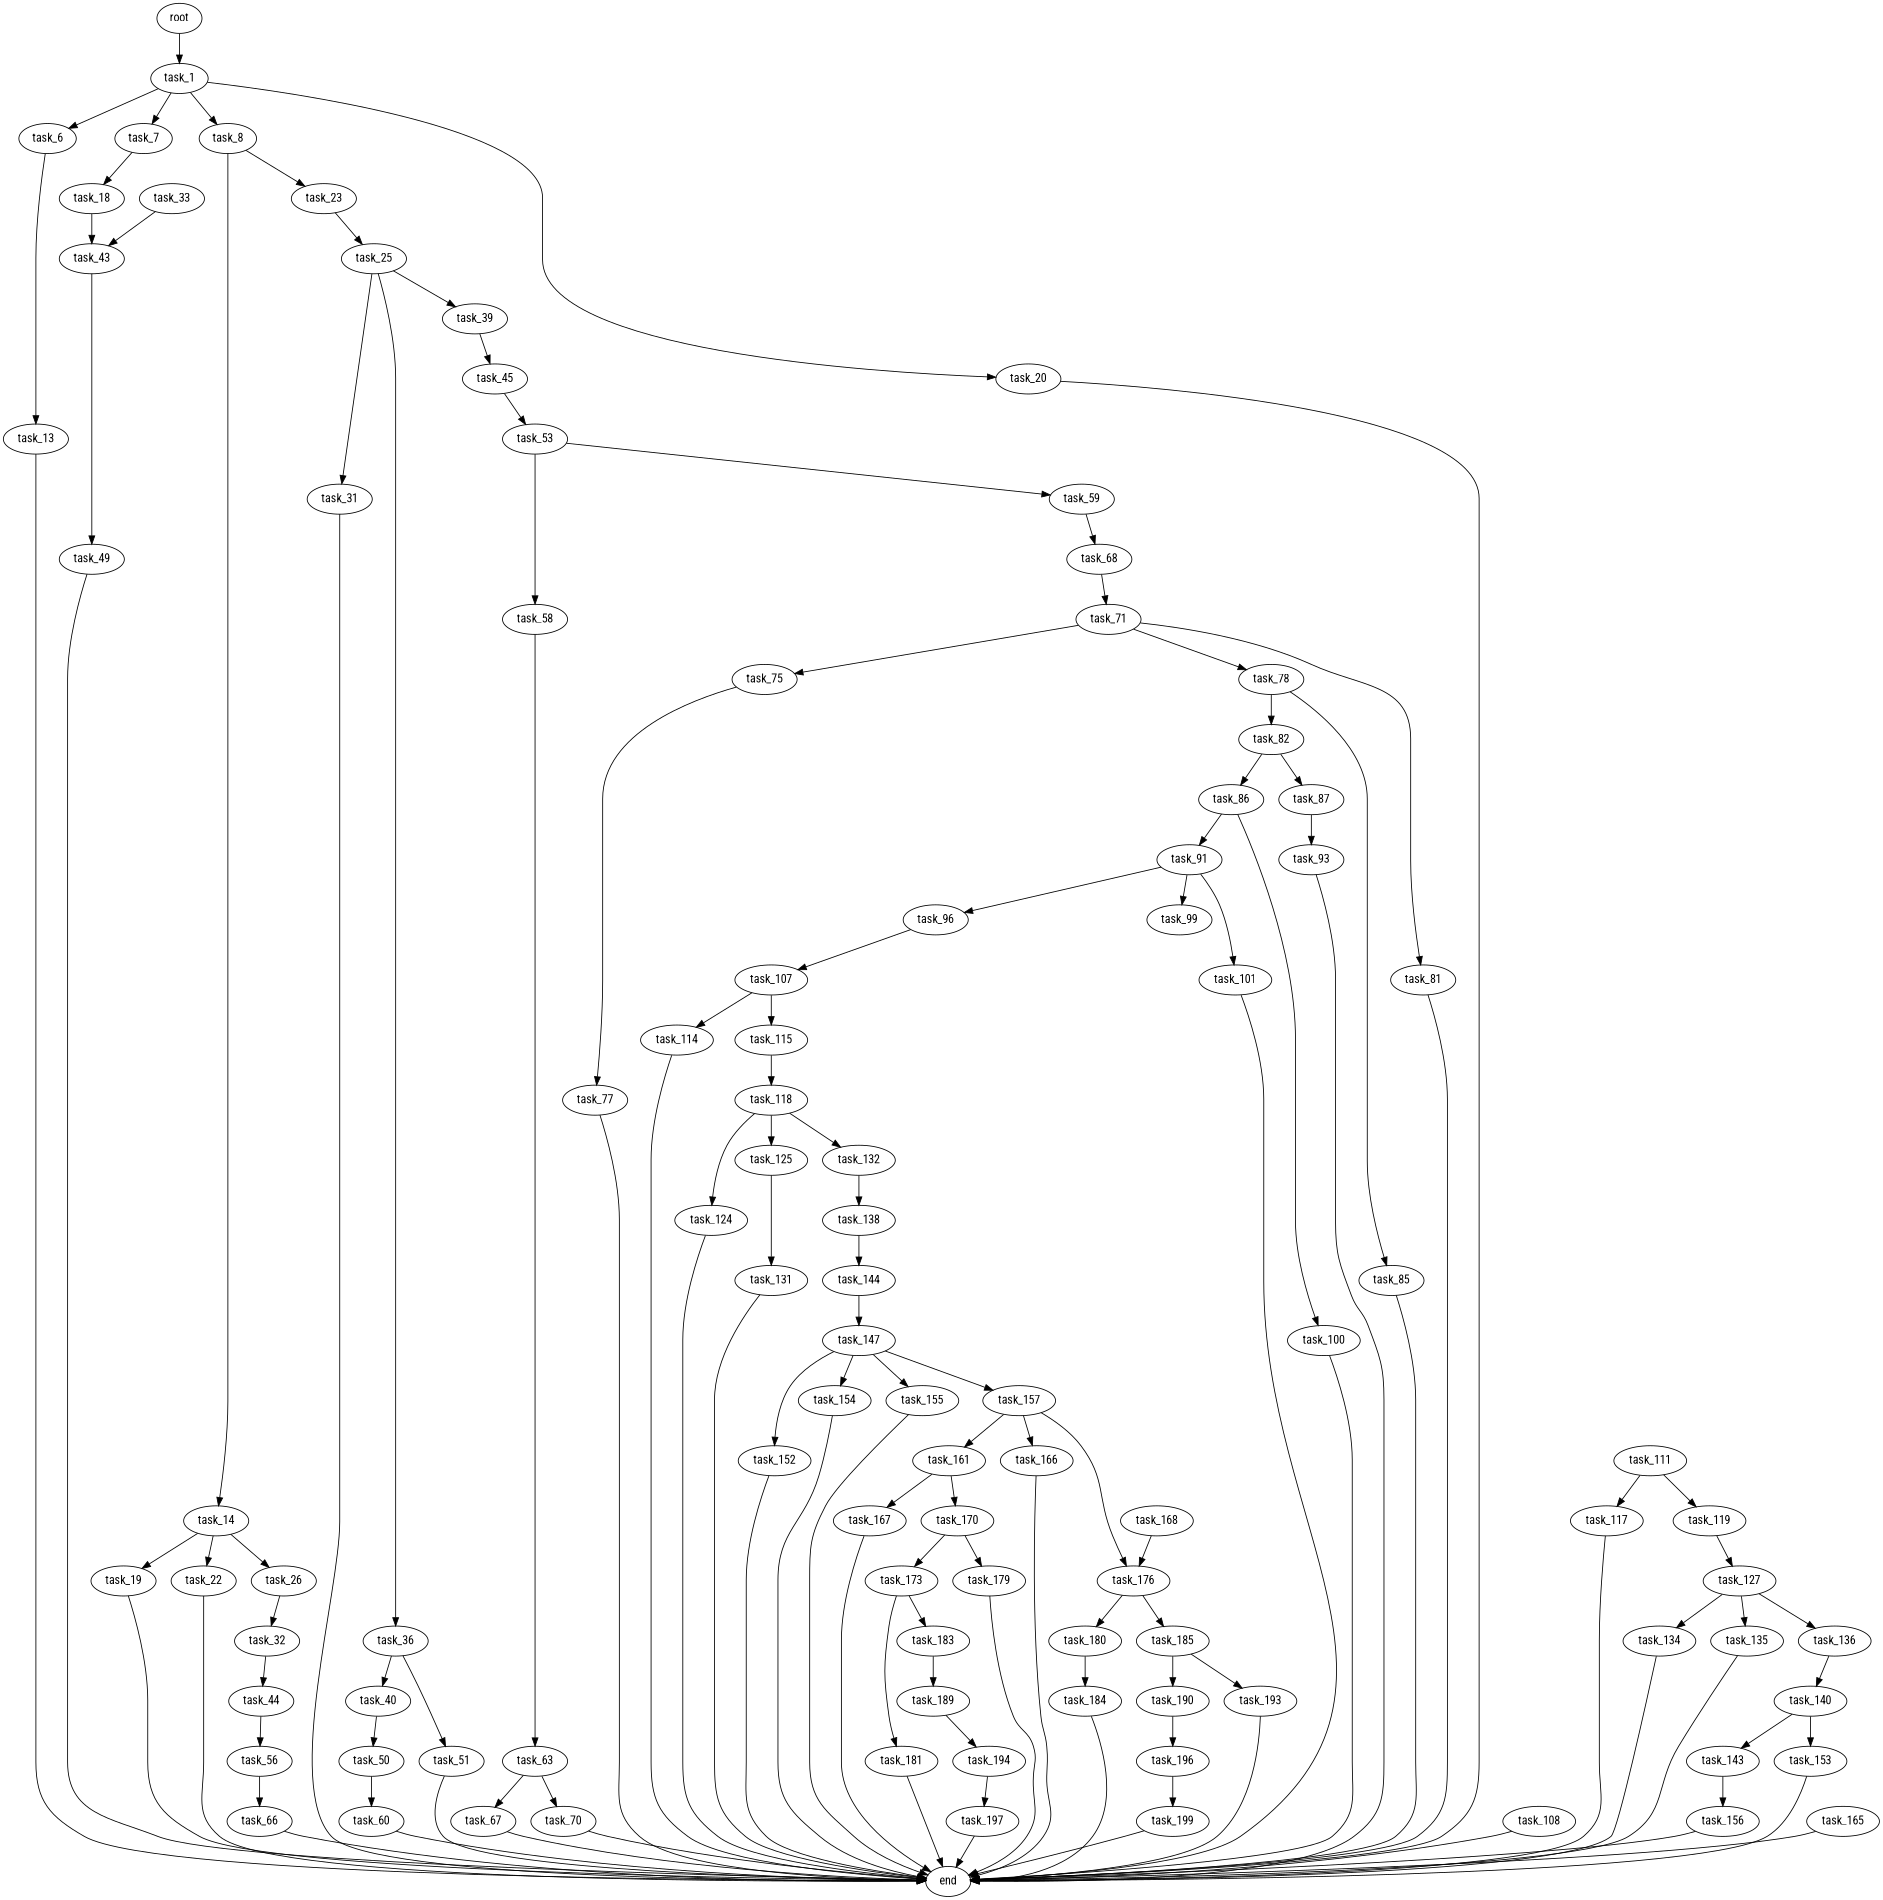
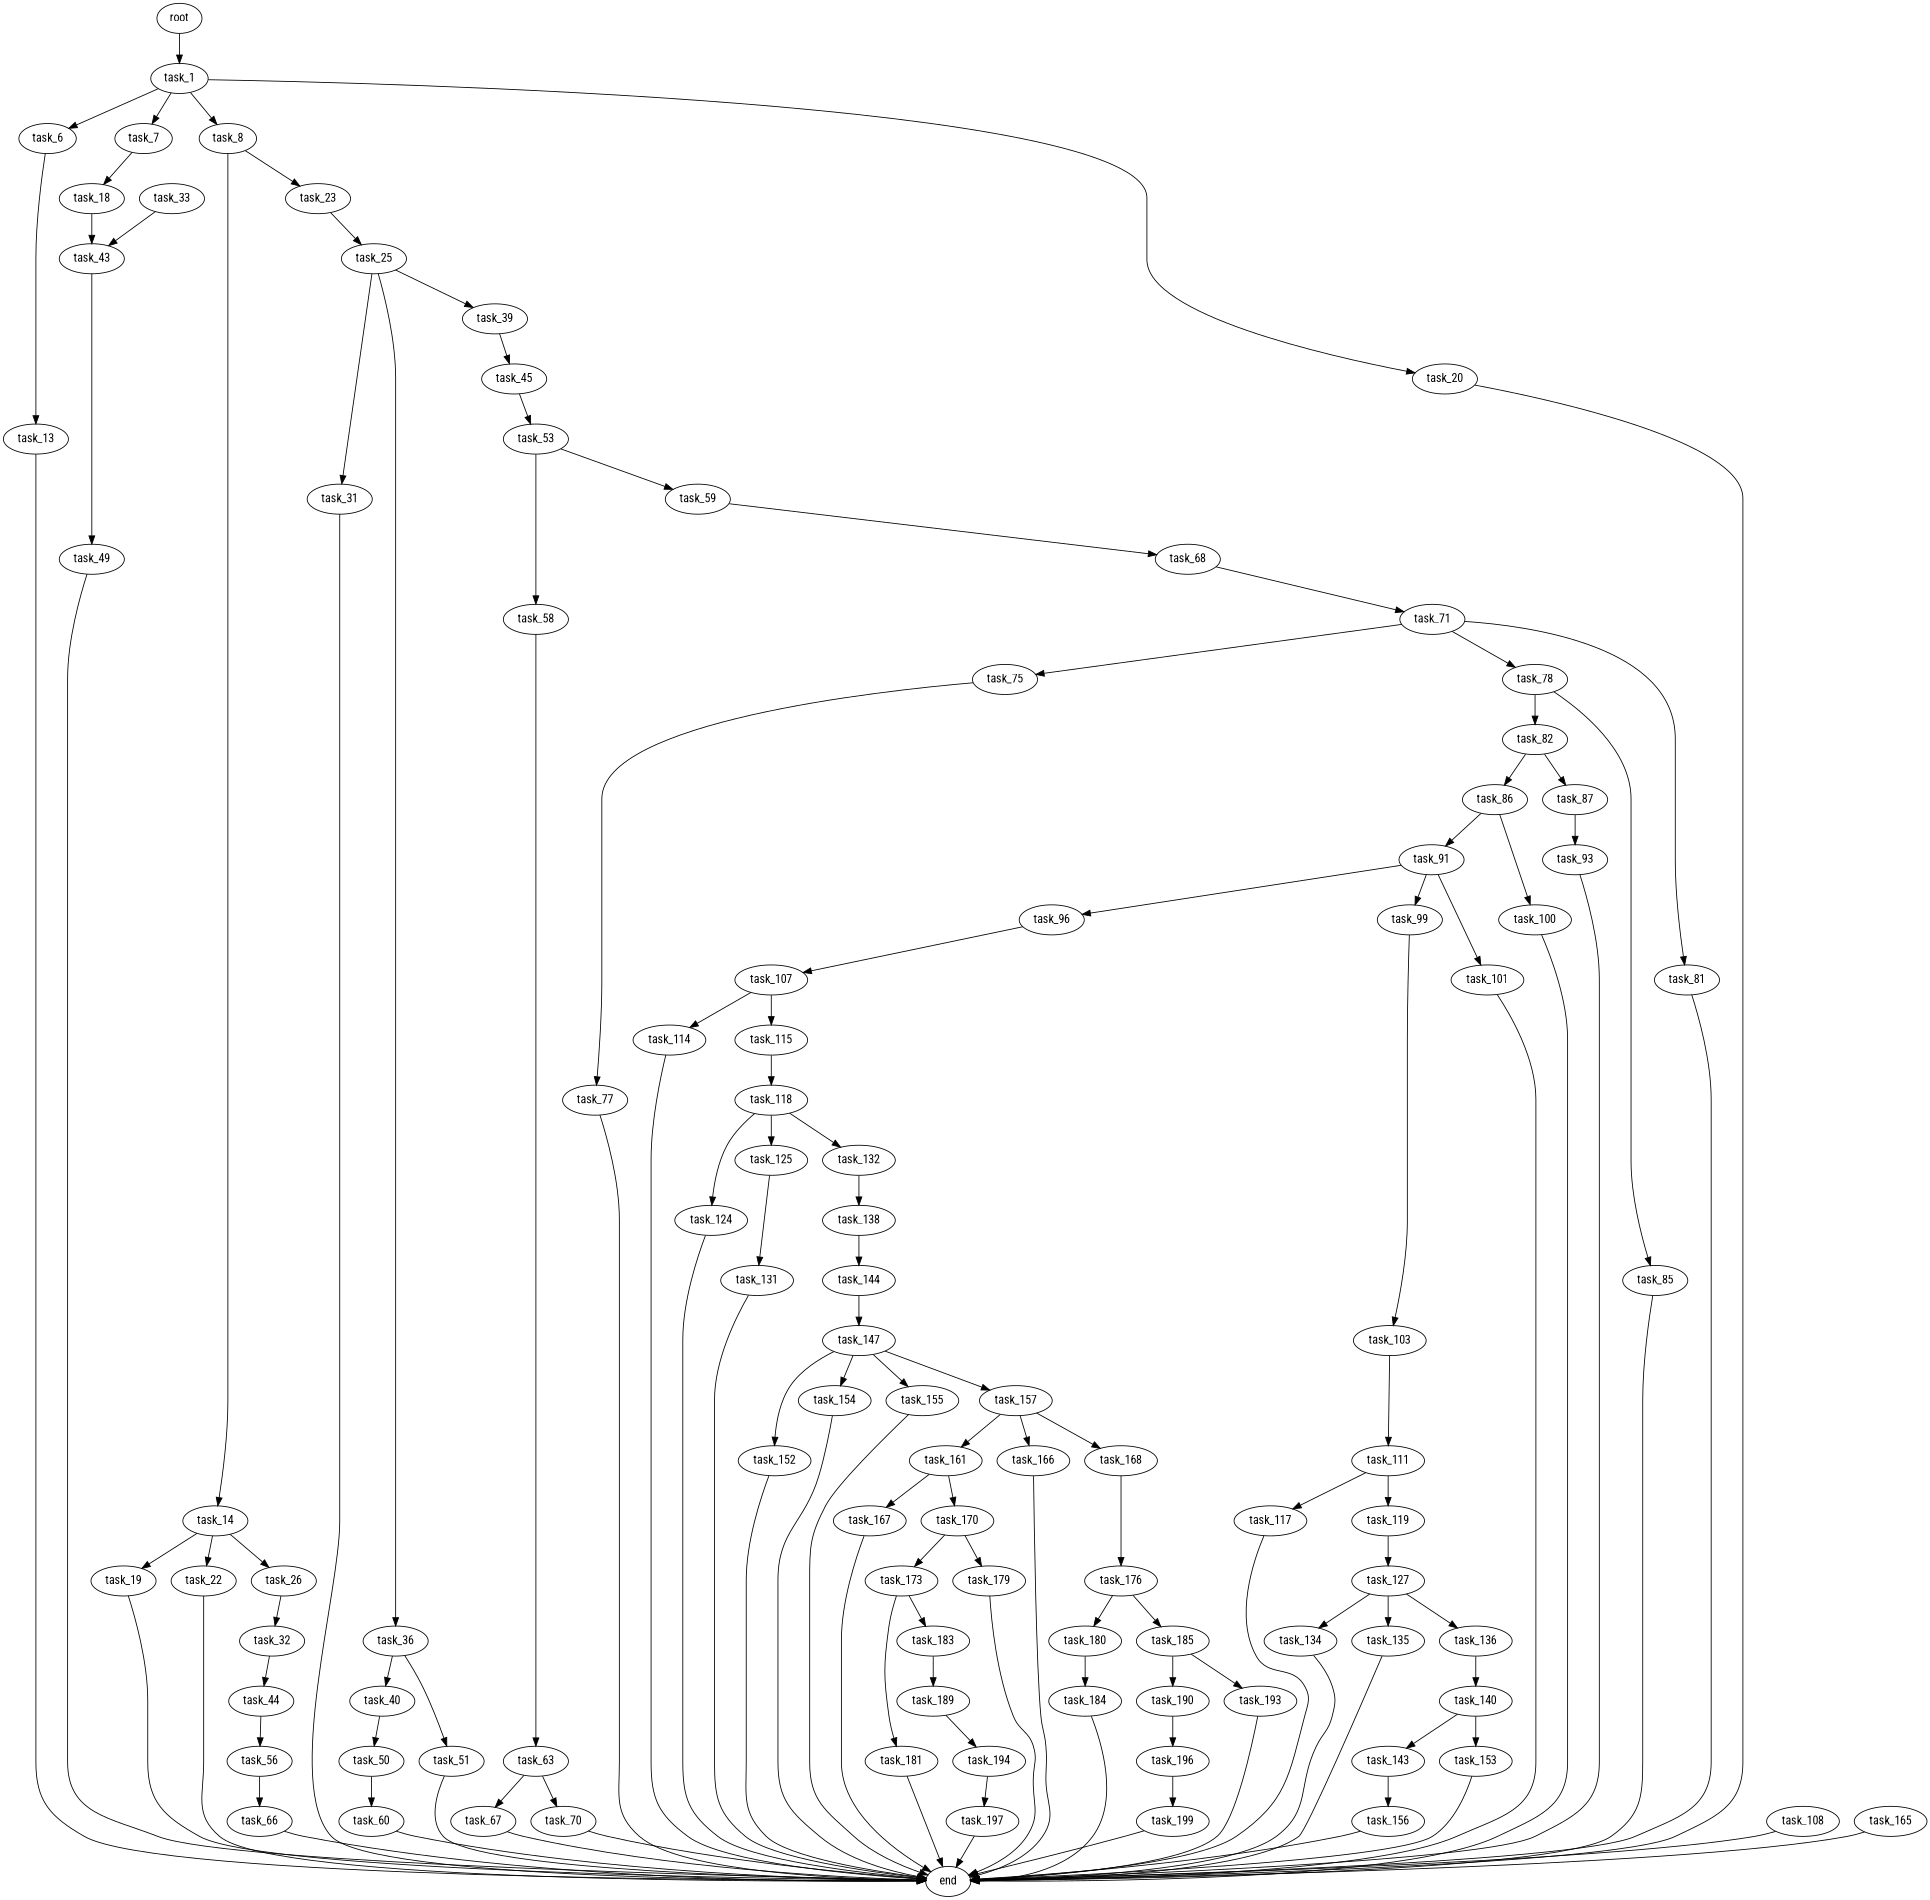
none -> (1390, 1341)
(1097, 1476) -> (1065, 1429)
